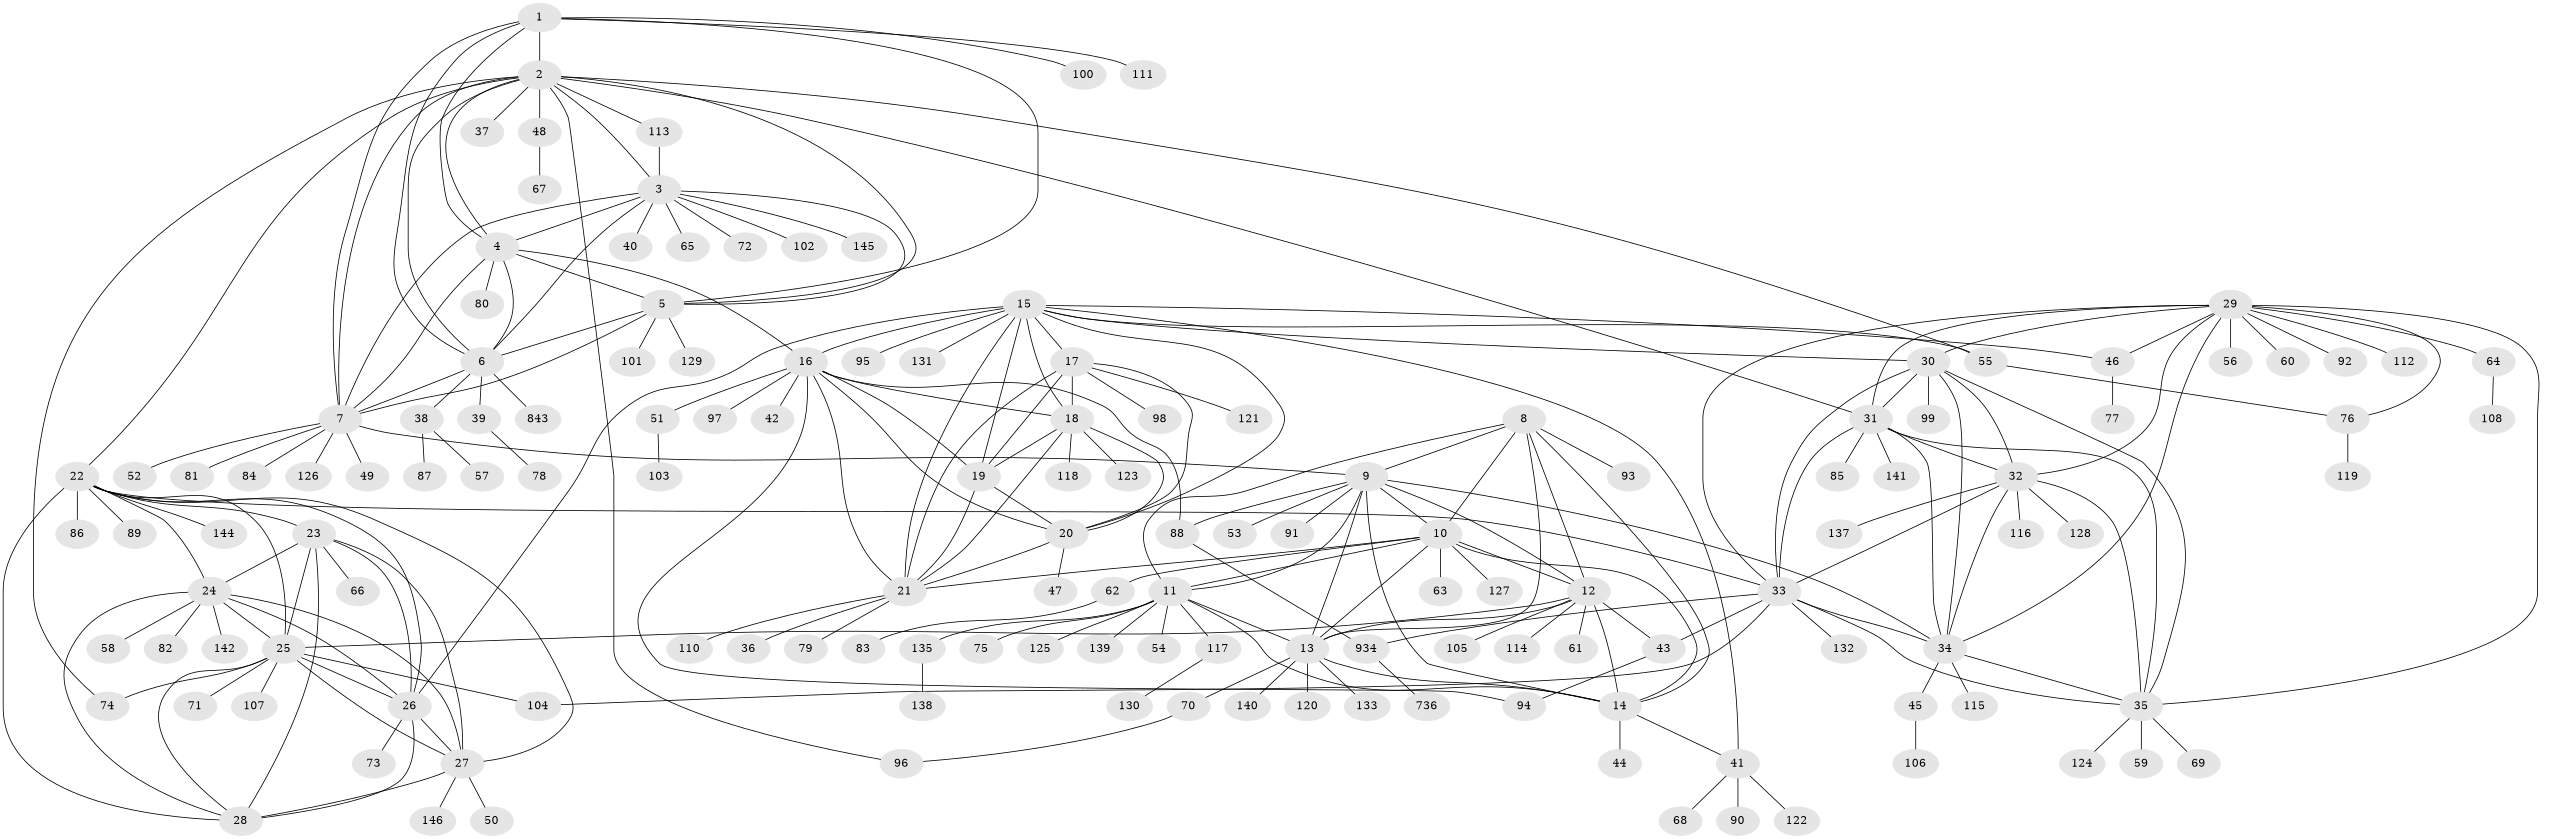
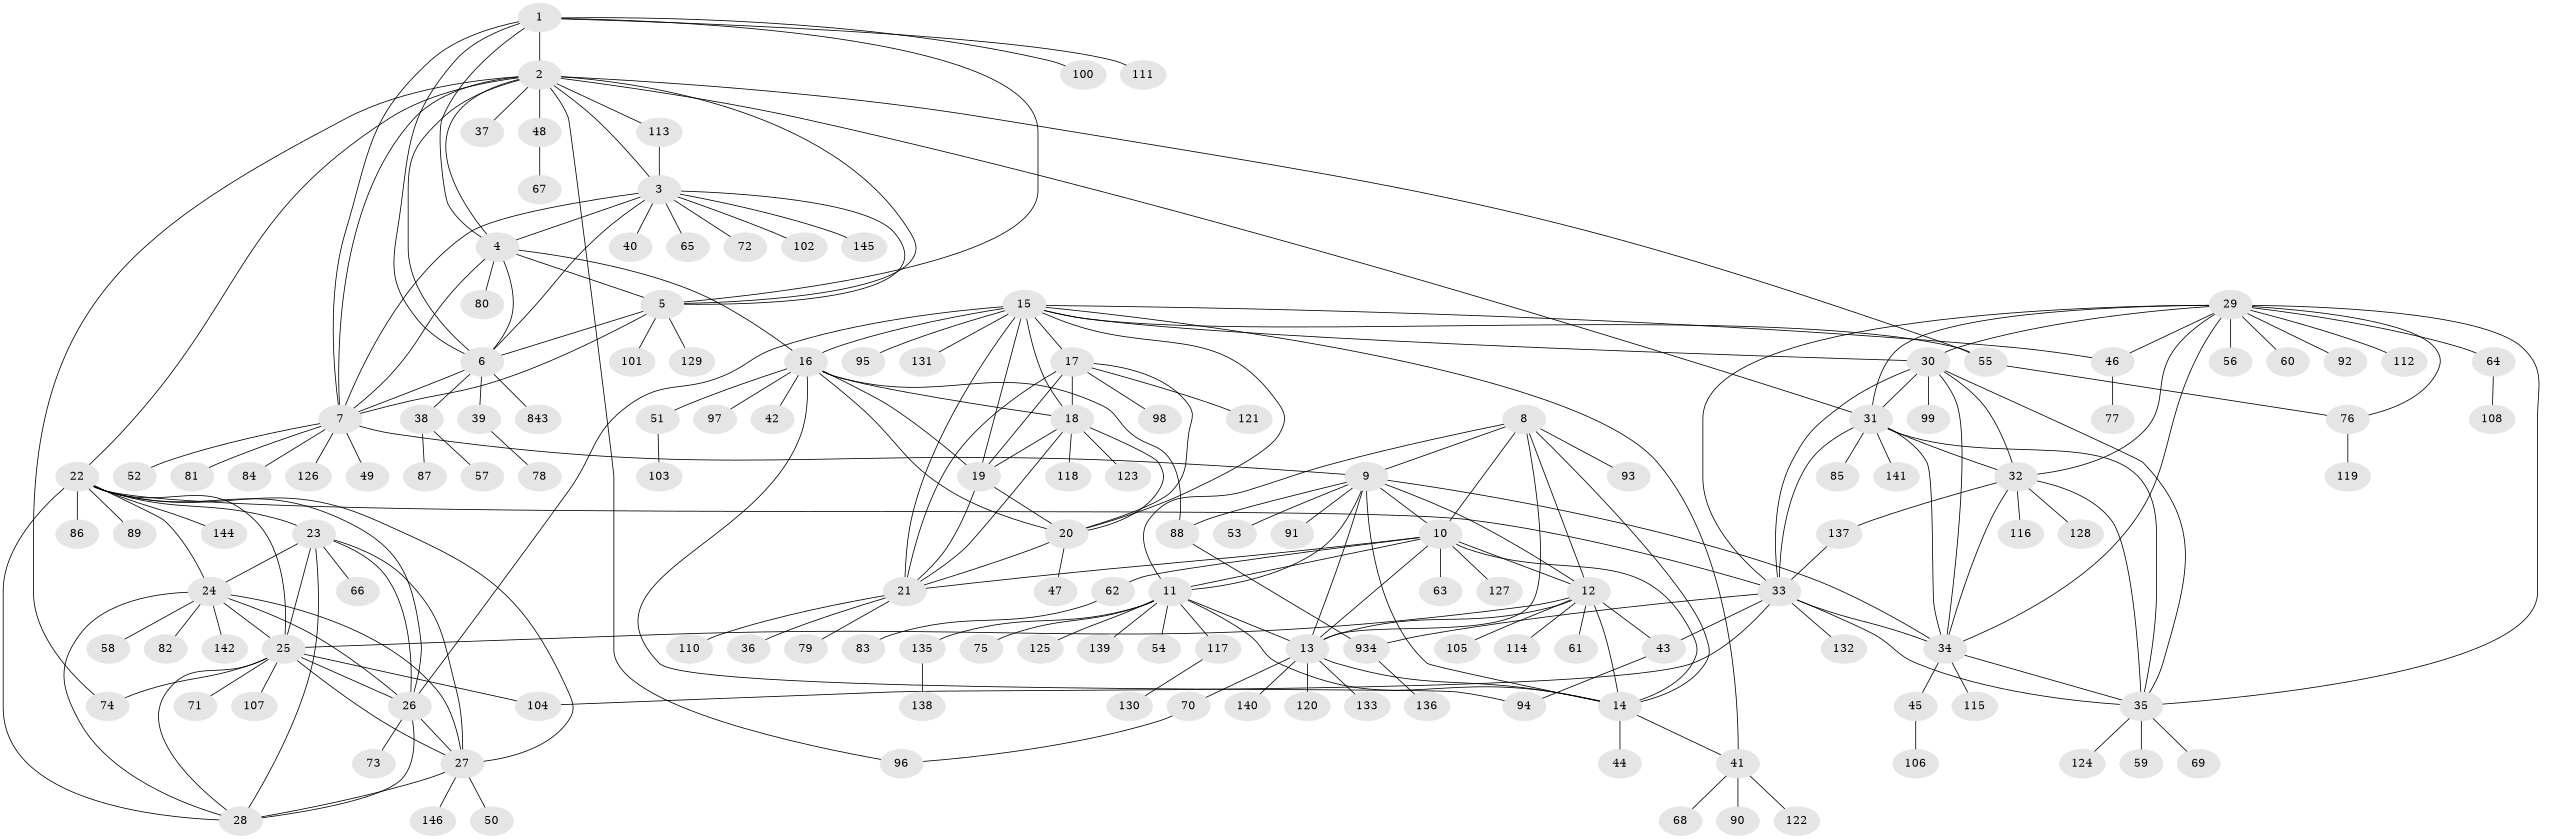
(843, 483) -> none
(1898, 535) -> (1809, 563)
(1427, 706) -> (1427, 706)
